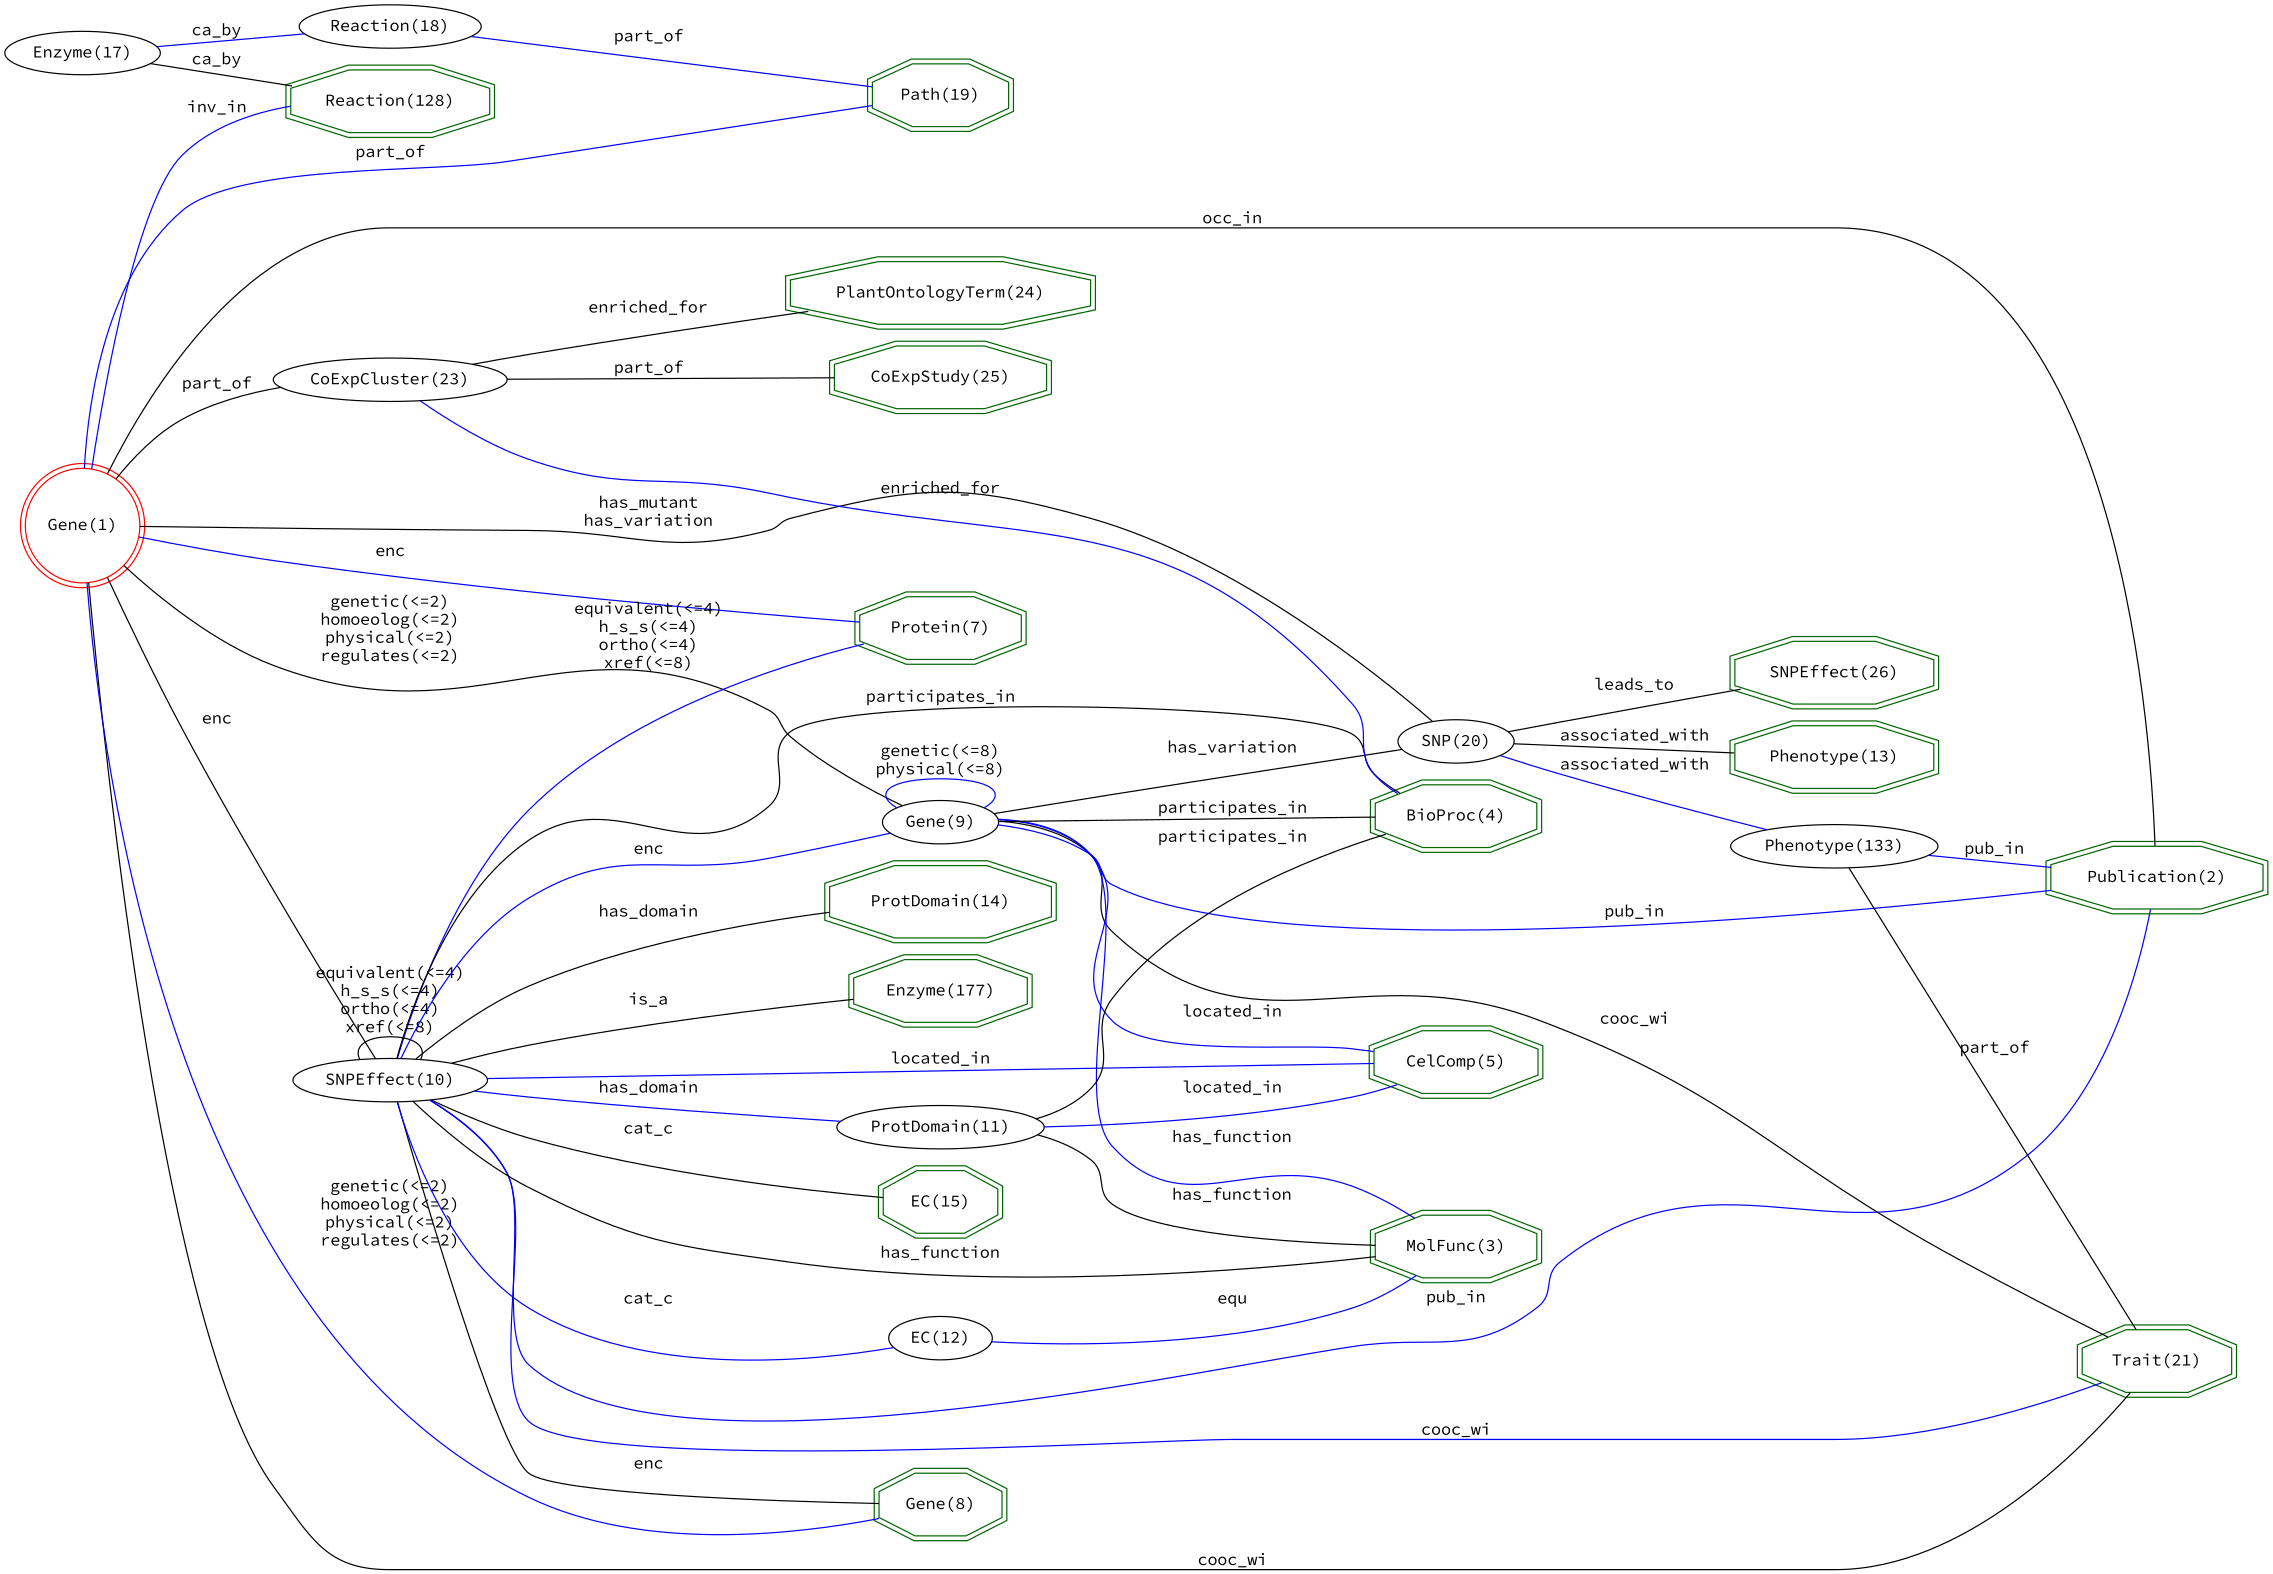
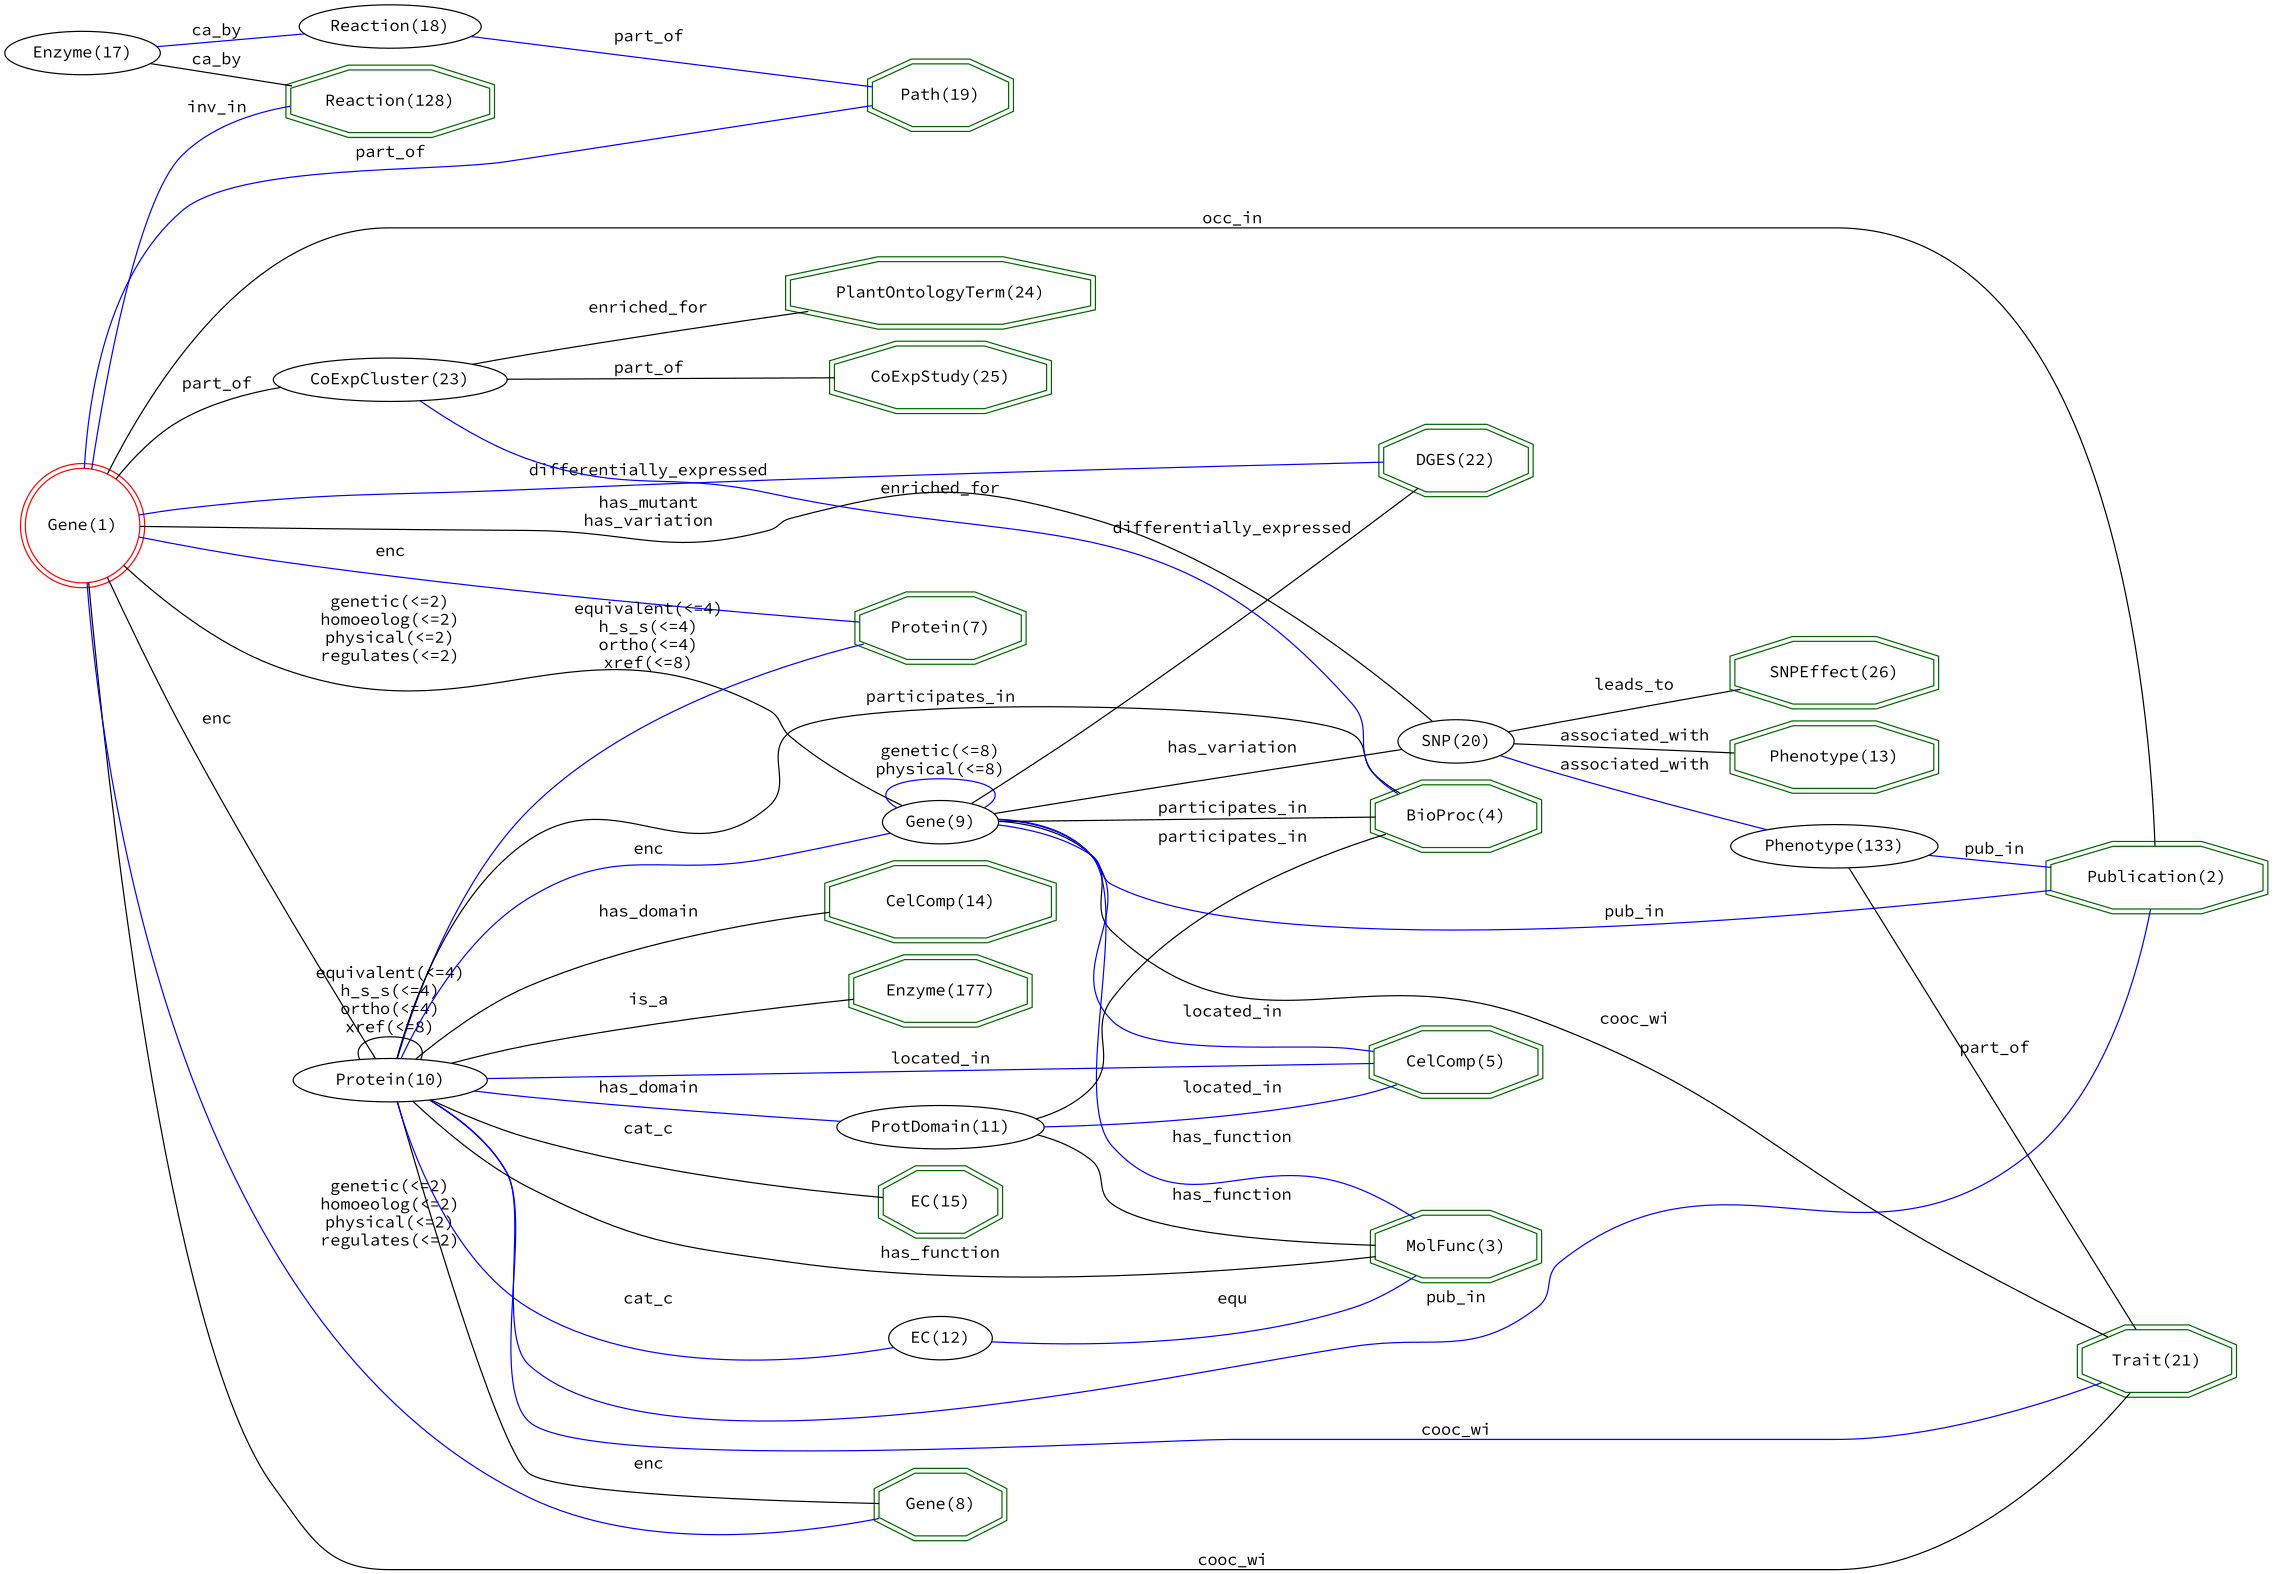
none -> (1456, 461)
(941, 902) -> (941, 902)
(390, 1080) -> (390, 1080)
